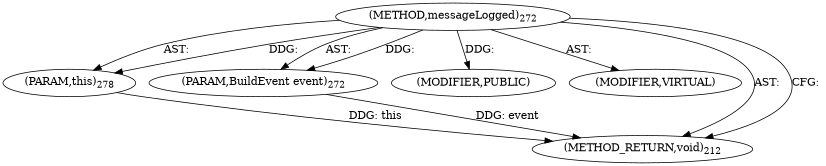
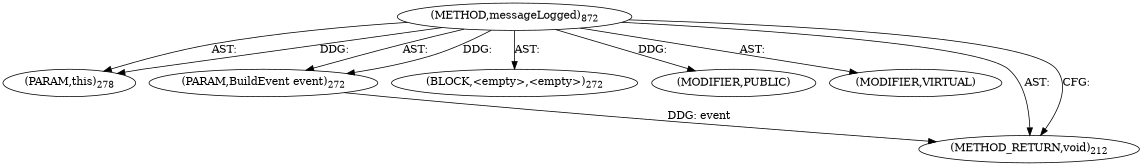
(528, 16) -> (590, 16)
none -> (515, 83)
(330, 120) -> none
